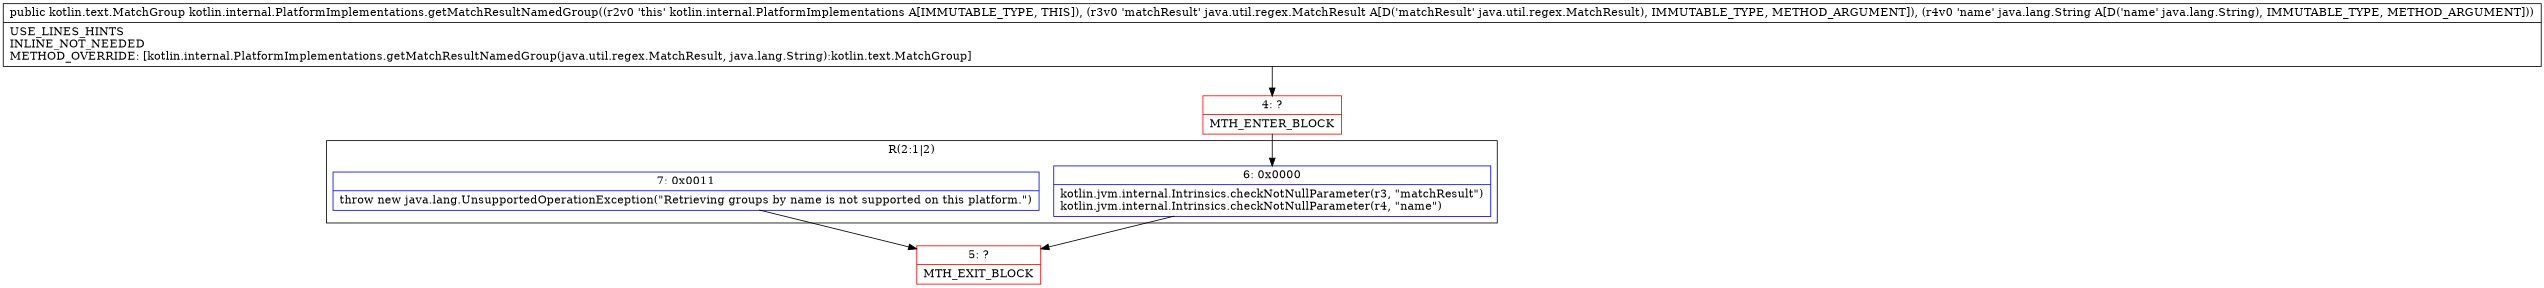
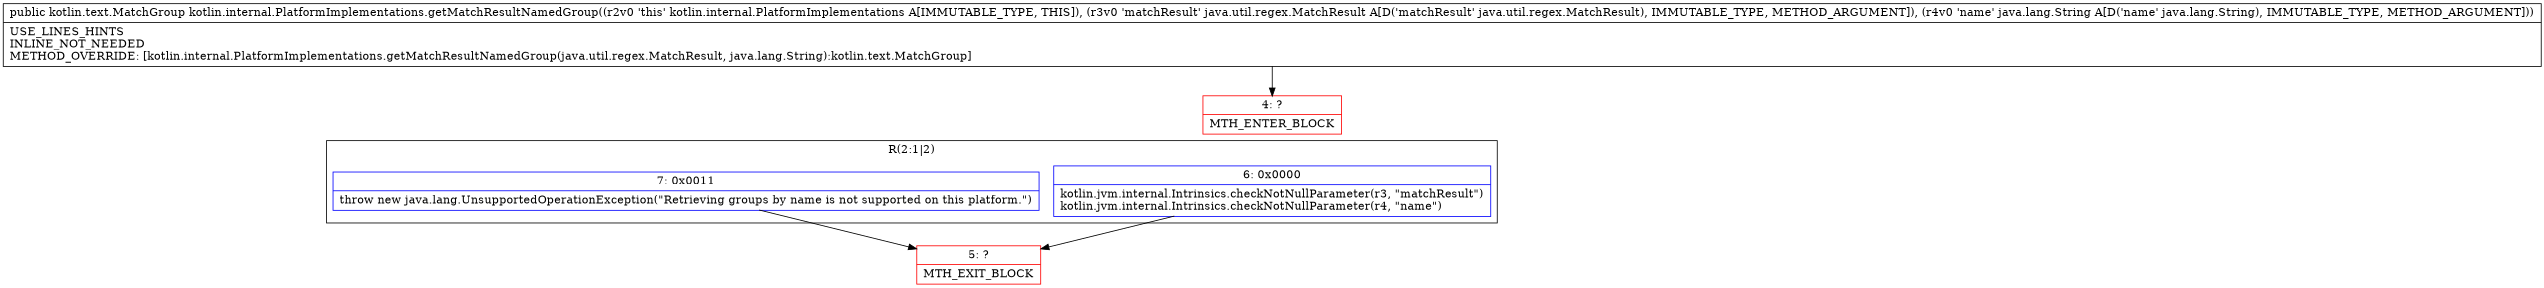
(1272, 146) -> none
